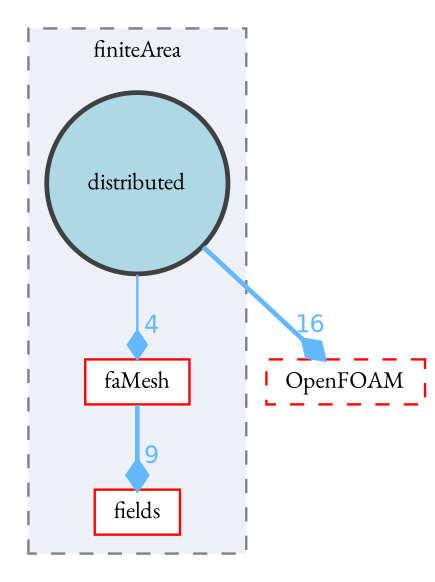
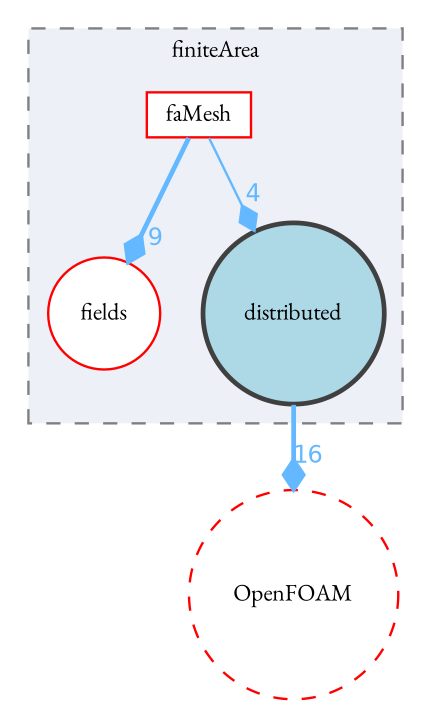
(137, 302) -> (225, 172)
(346, 382) -> (294, 595)
(137, 512) -> (104, 314)
